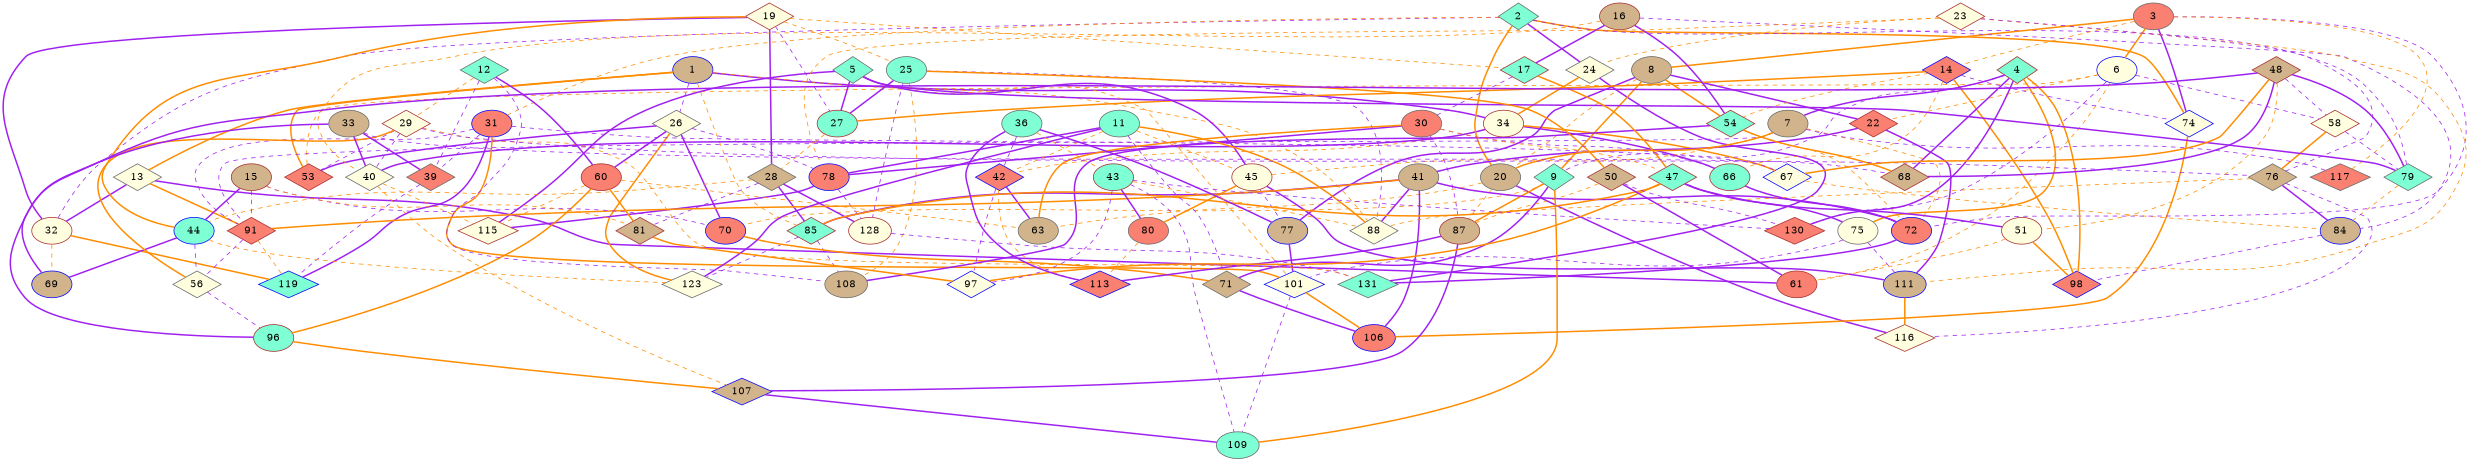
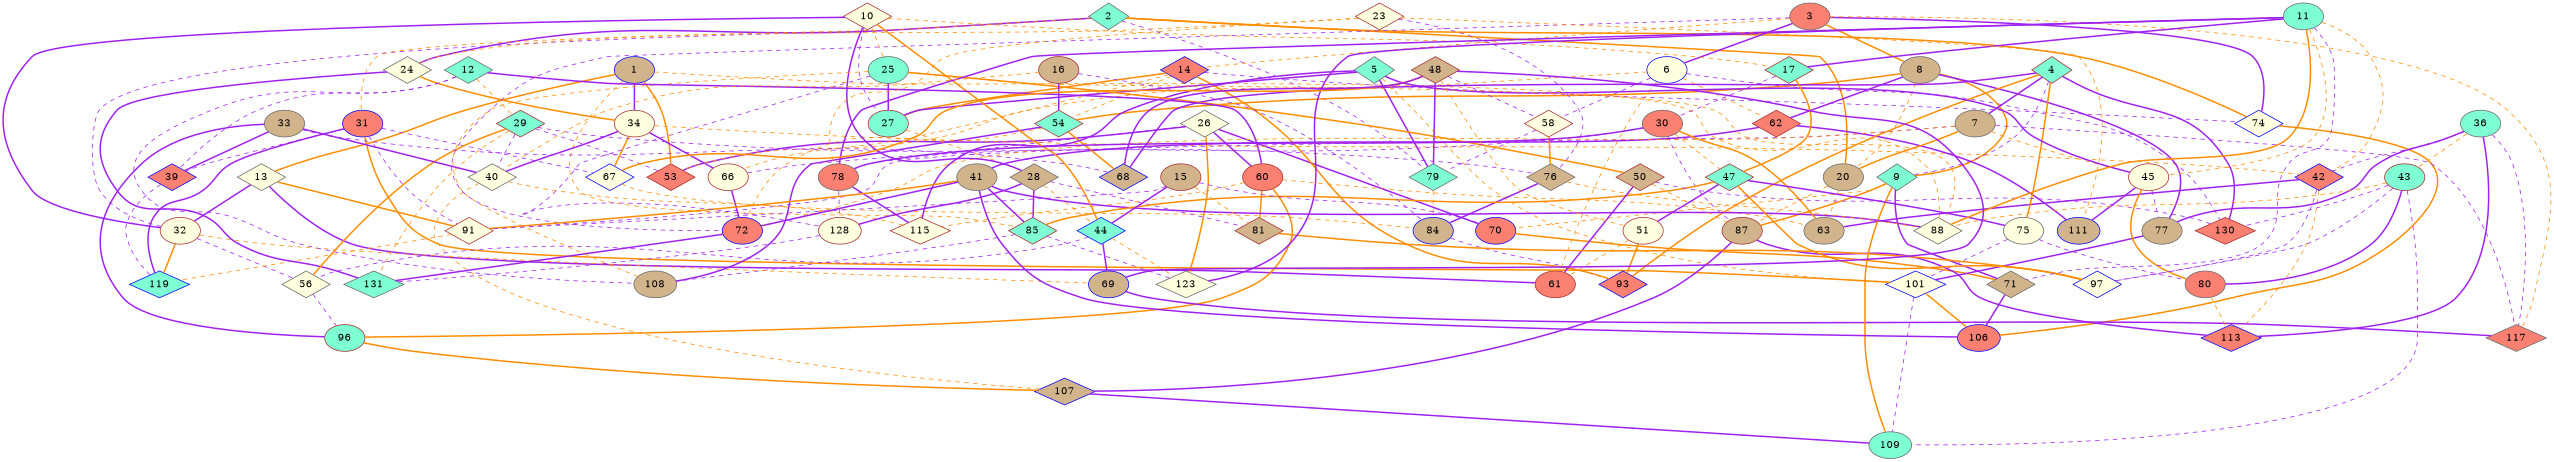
(770, 16) -> (867, 16)
(1570, 44) -> (2045, 41)
(2133, 47) -> (1738, 43)
(1202, 83) -> (1689, 105)
(683, 102) -> none
(406, 124) -> (521, 124)
(1874, 124) -> (1776, 124)
(431, 177) -> (172, 177)
(829, 177) -> (838, 177)
(1730, 177) -> (728, 177)
(1905, 177) -> (1124, 177)
none -> (2525, 226)
(194, 231) -> (1101, 231)
(251, 231) -> (469, 231)
(1288, 231) -> (2162, 231)
(1881, 257) -> (2112, 263)
(224, 258) -> (245, 258)
(2077, 284) -> (1623, 284)
none -> (1808, 323)
(1905, 338) -> none
